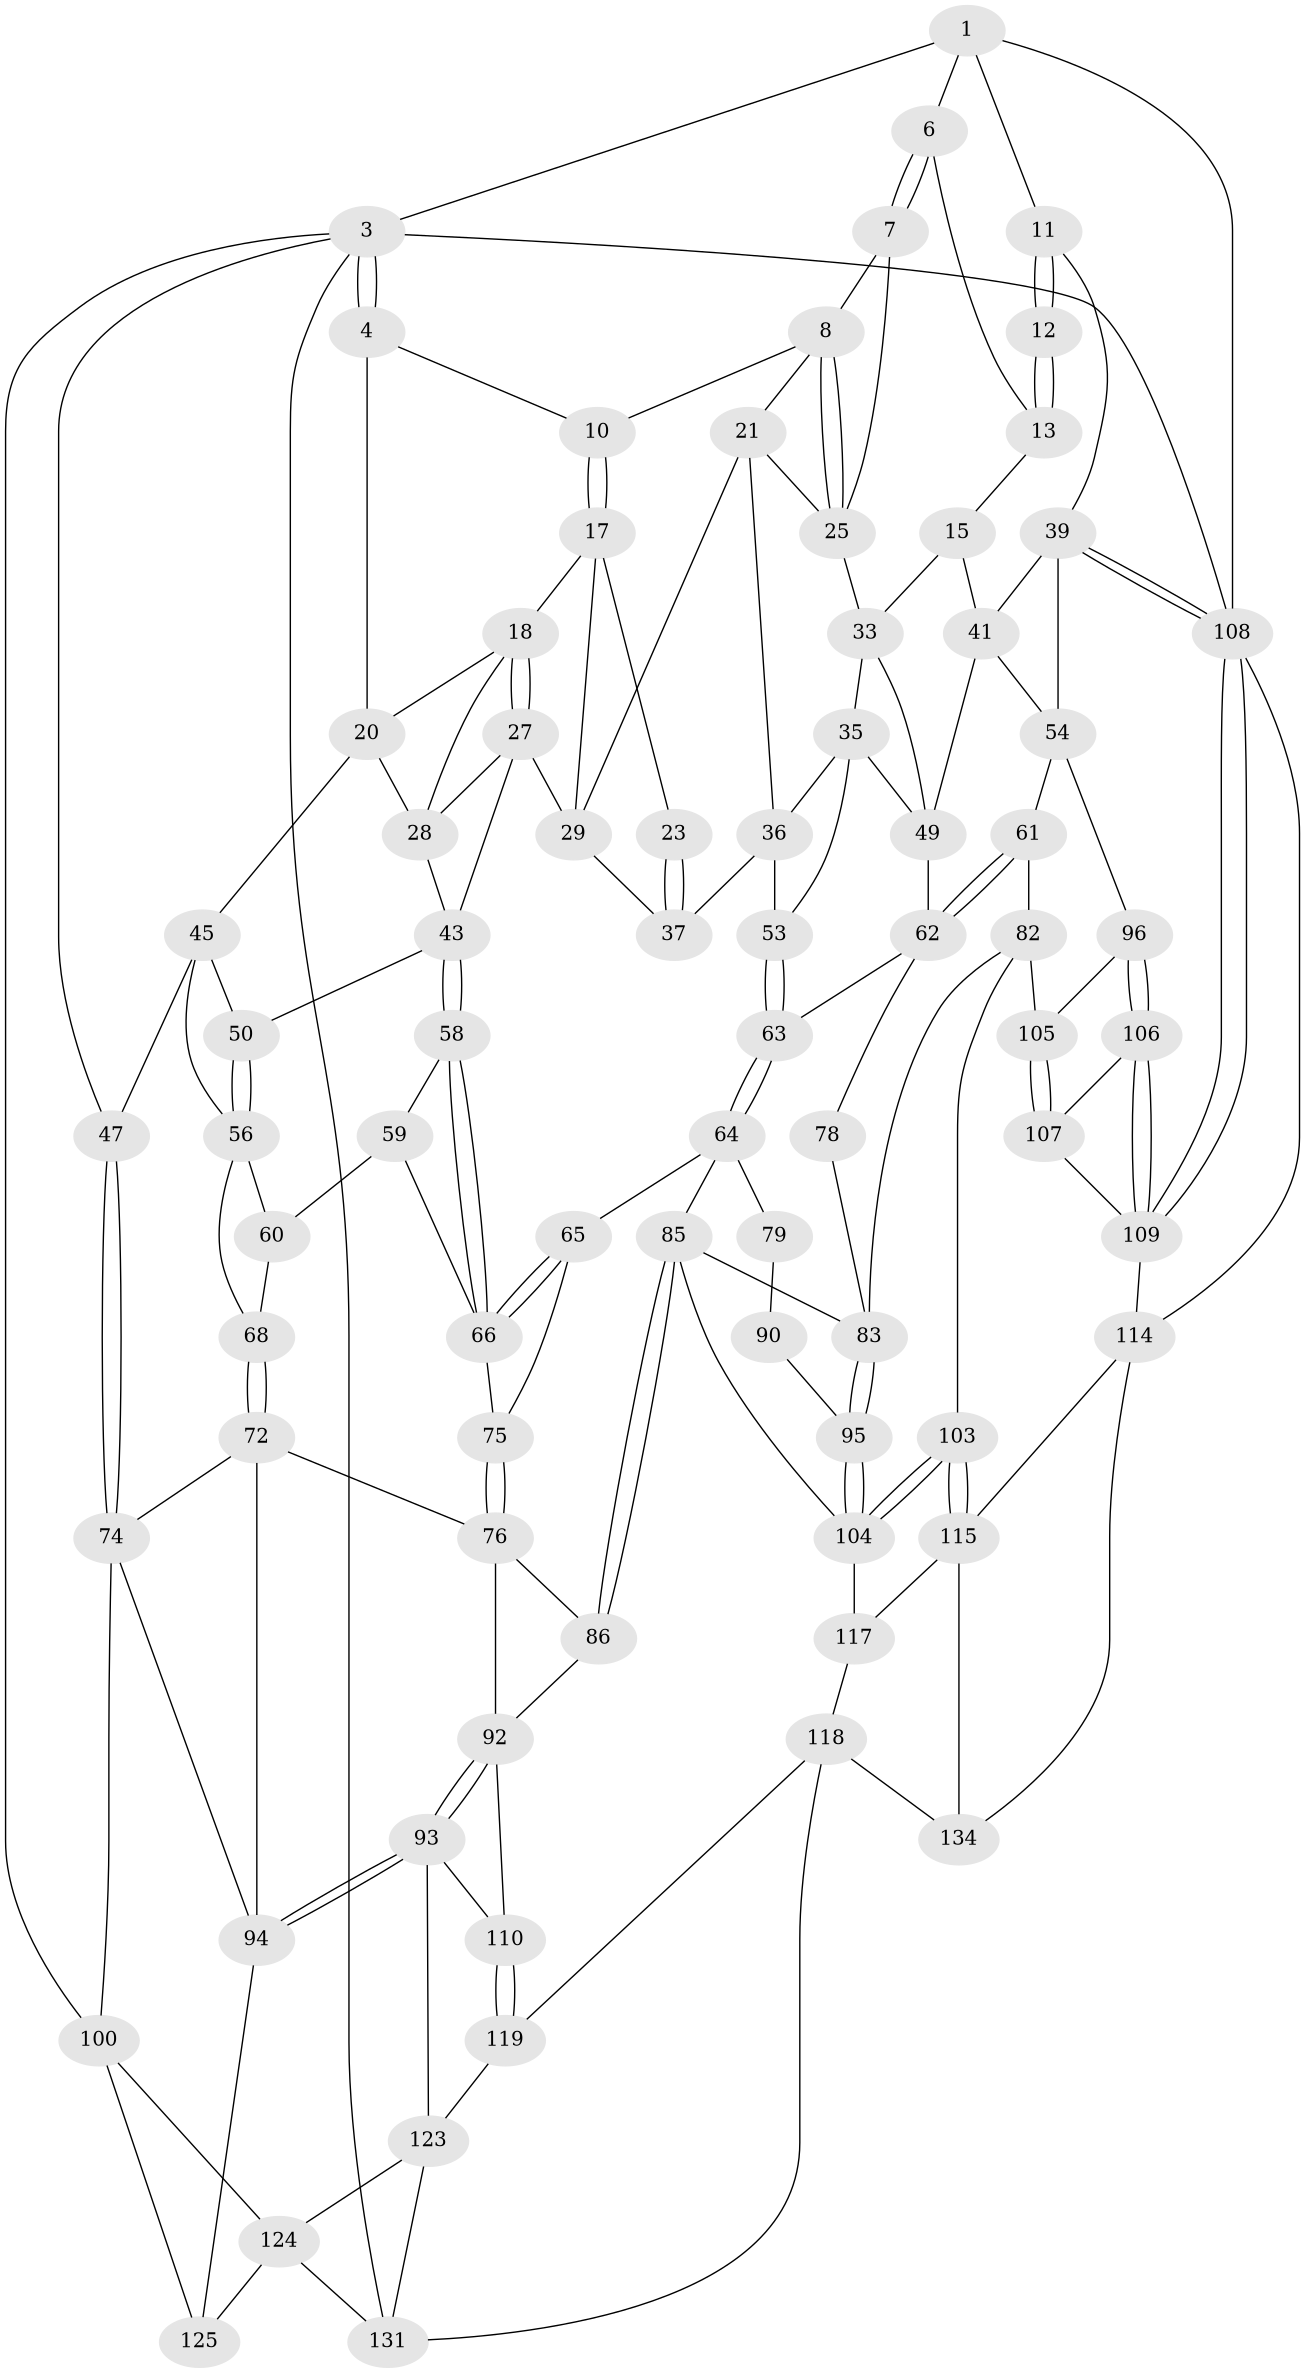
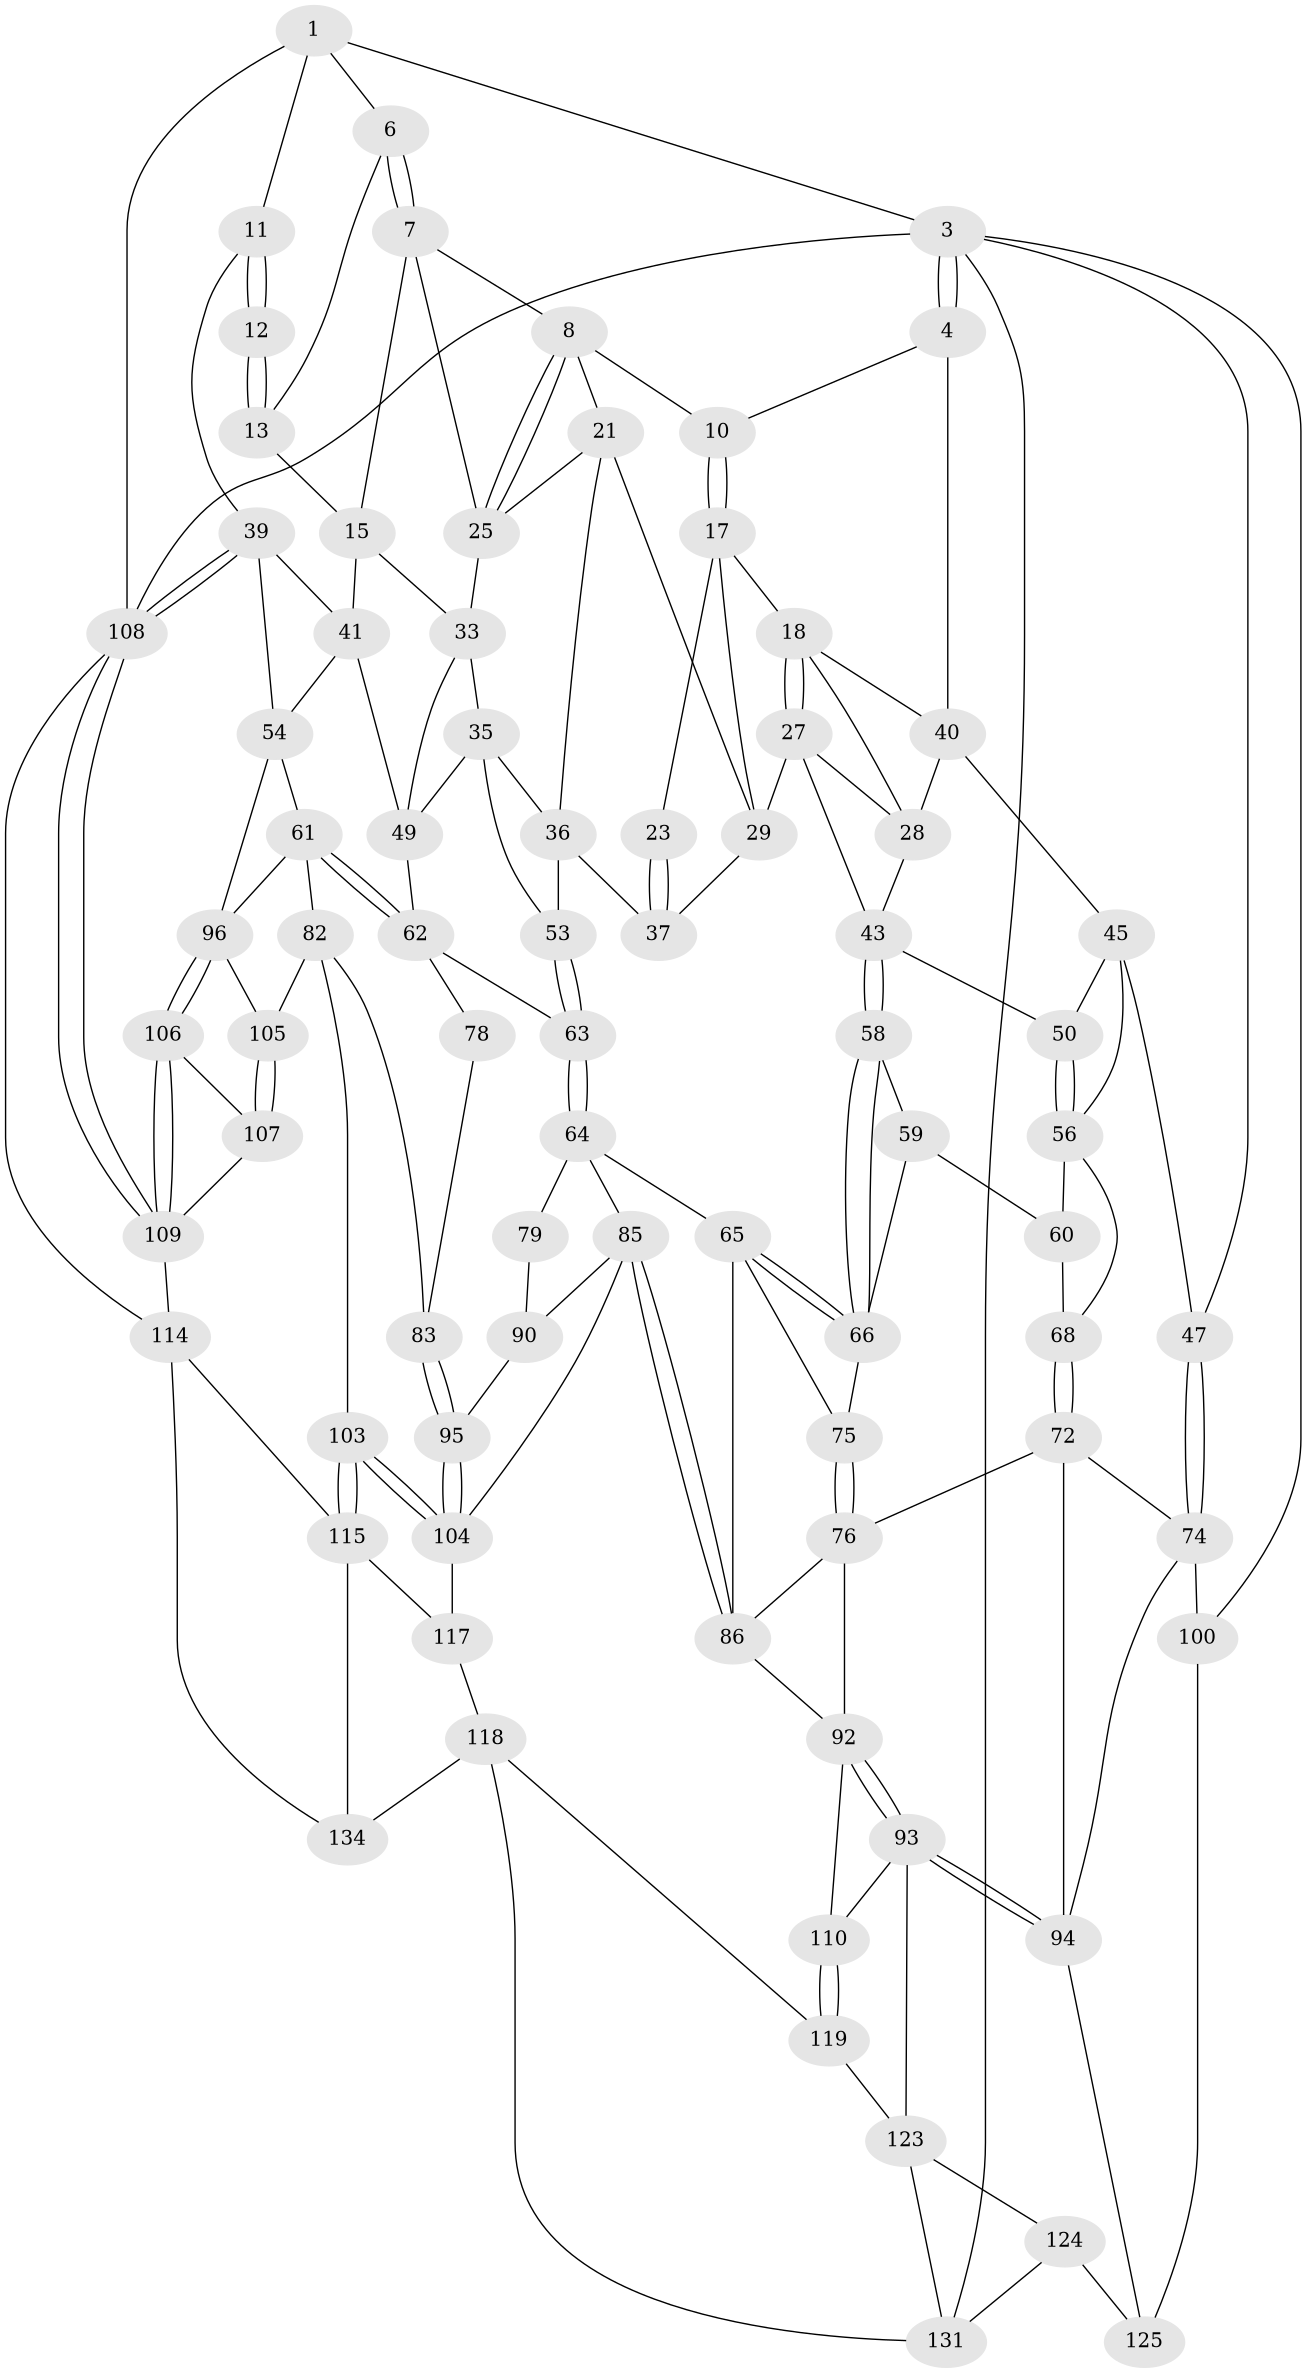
none -> (384, 383)
(367, 734) -> (948, 734)
none -> (260, 885)
(762, 1282) -> (578, 1287)
none -> (733, 1438)
(189, 2141) -> none
